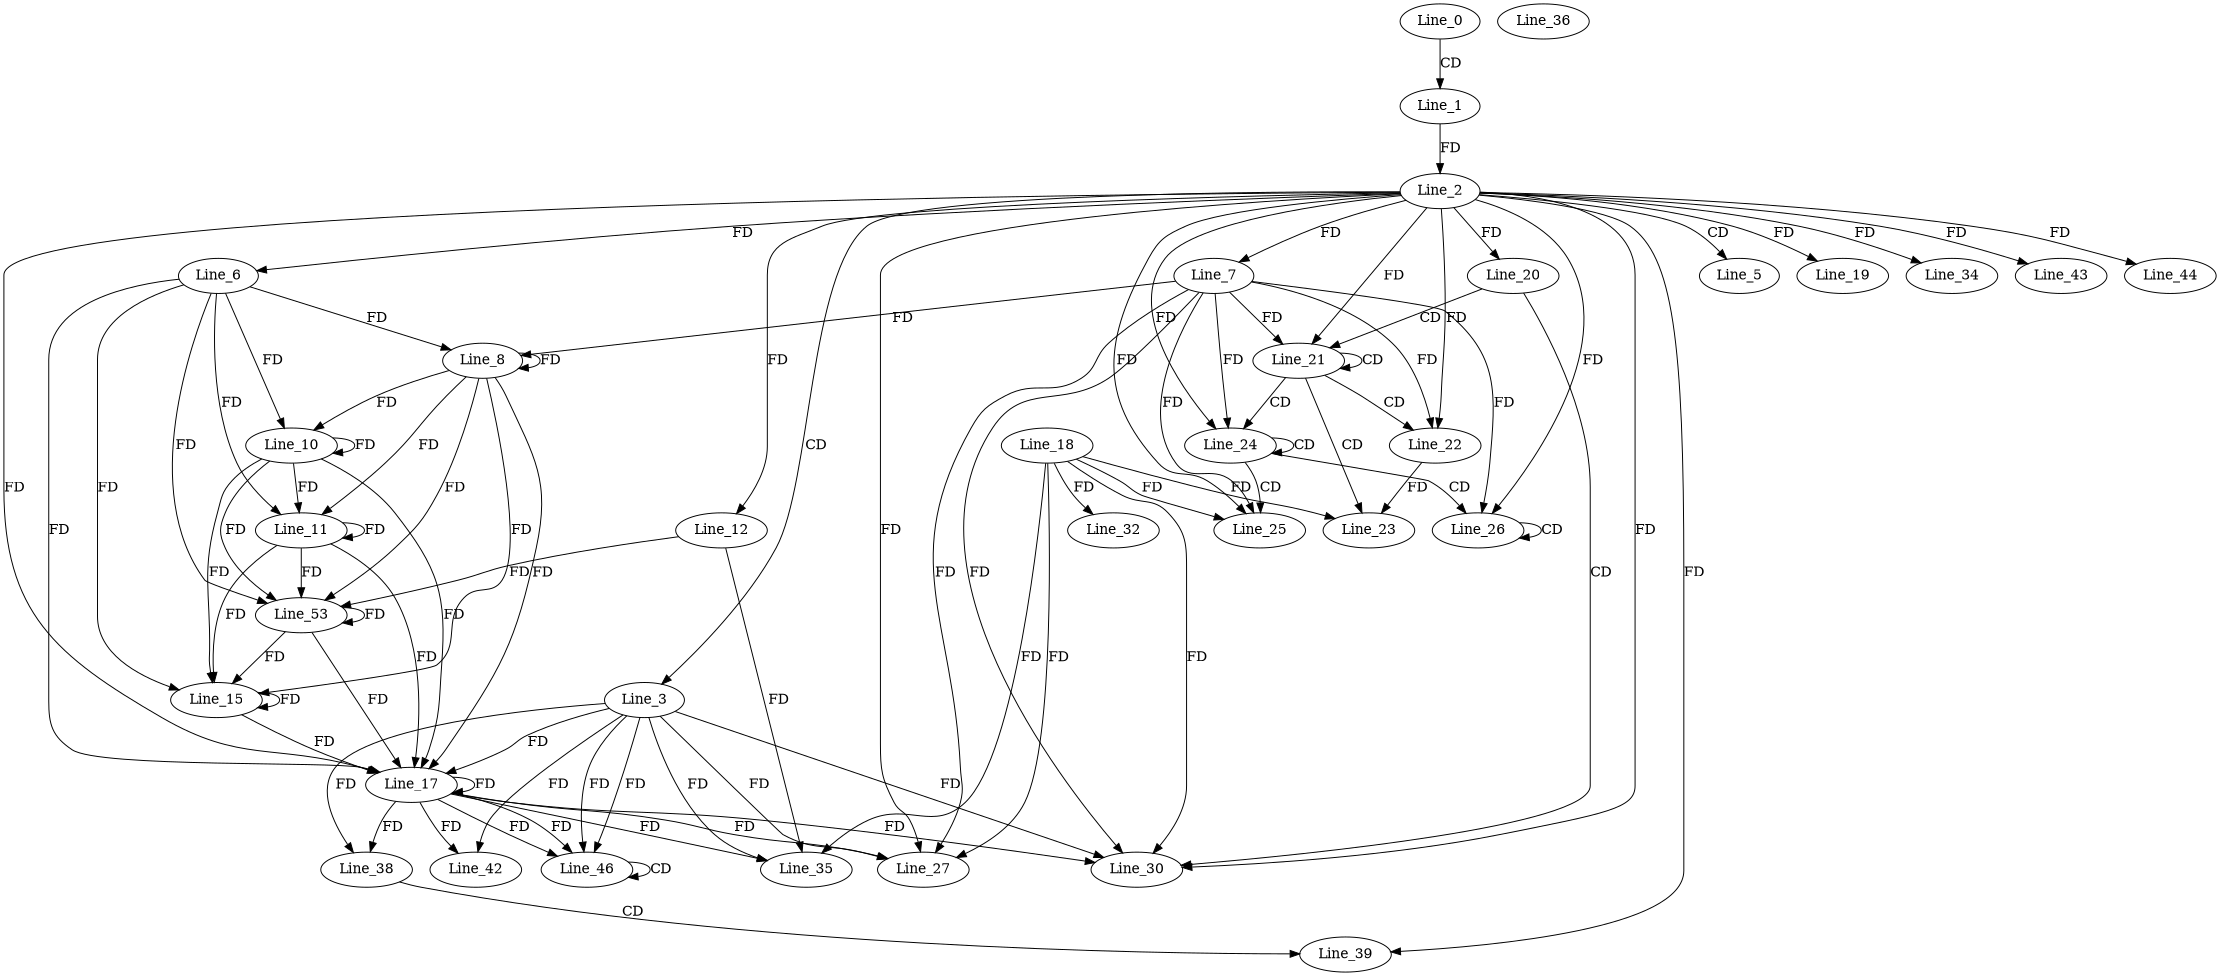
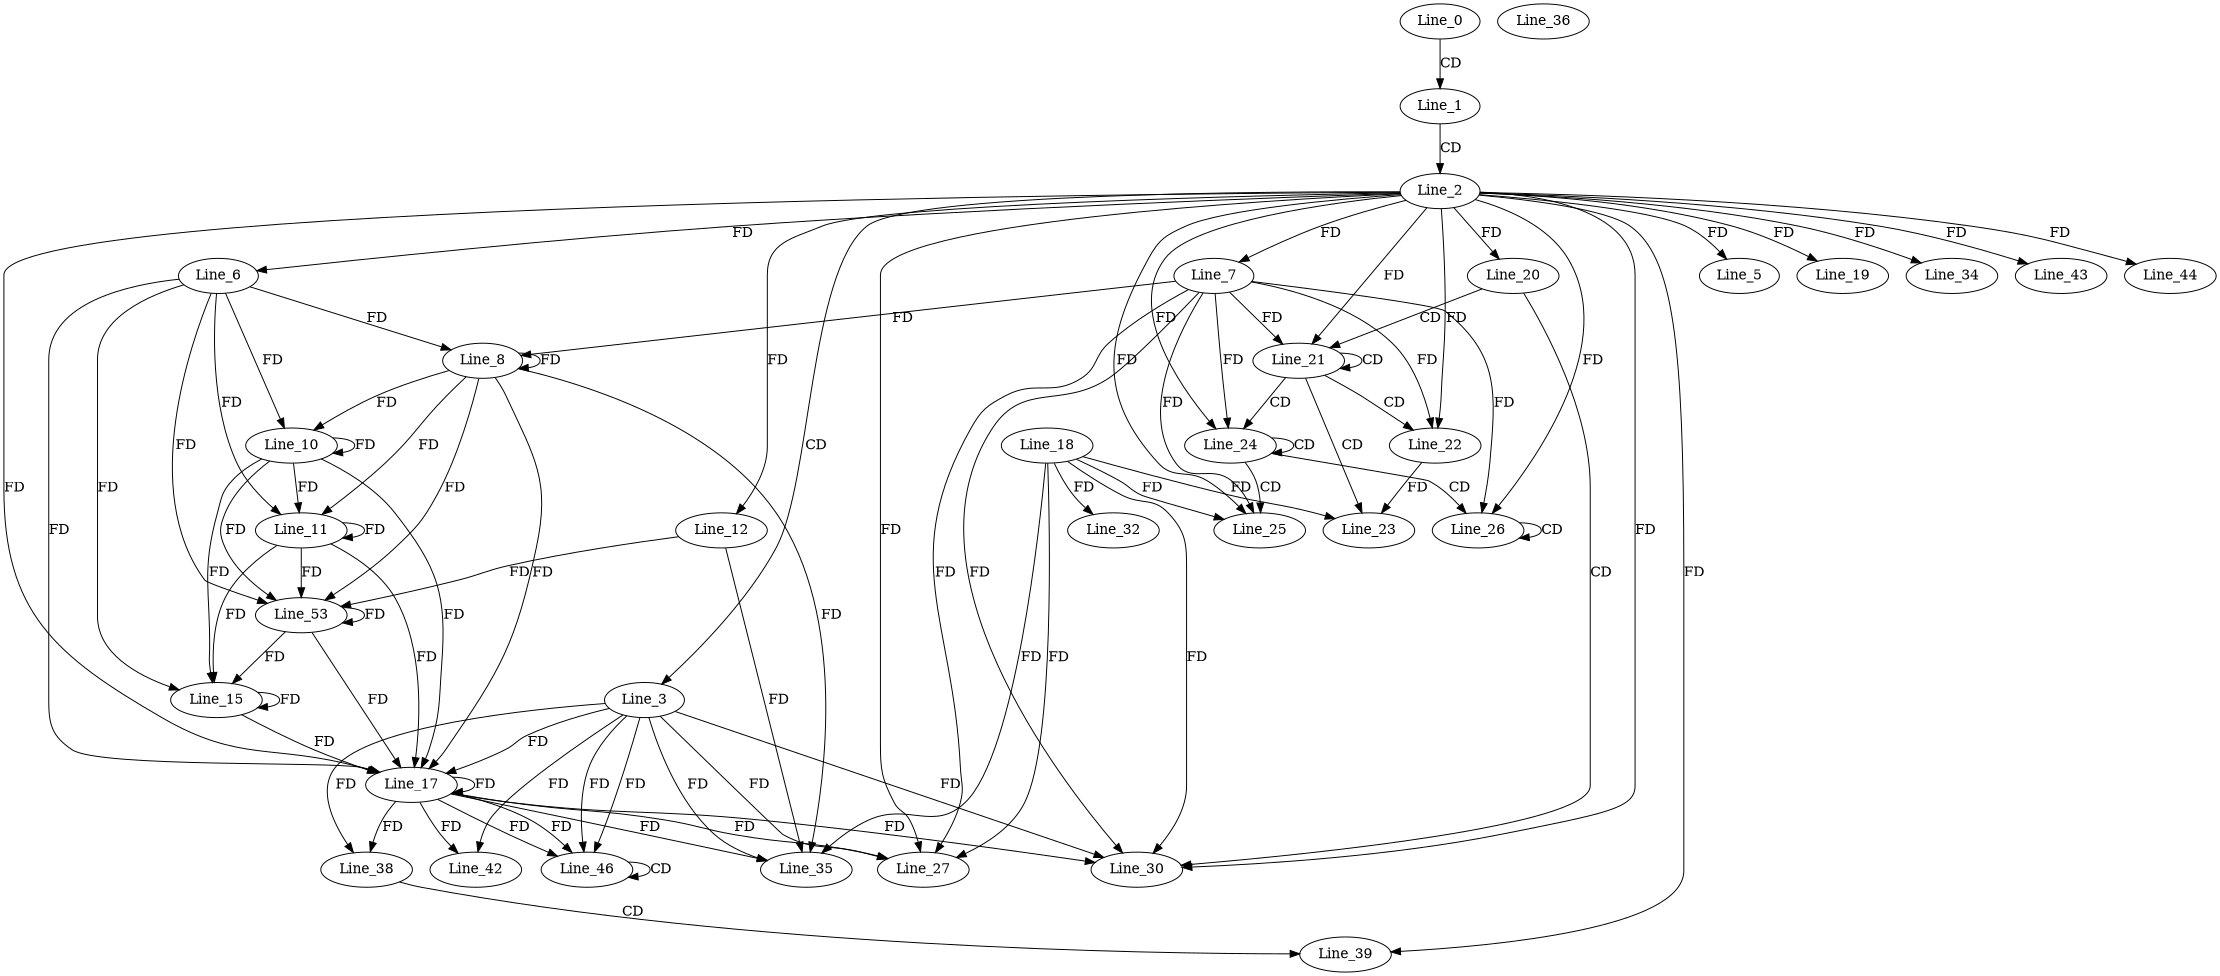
(1451, 149) -> (1451, 149)
(1718, 234) -> (1718, 234)
(465, 597) -> (777, 515)
